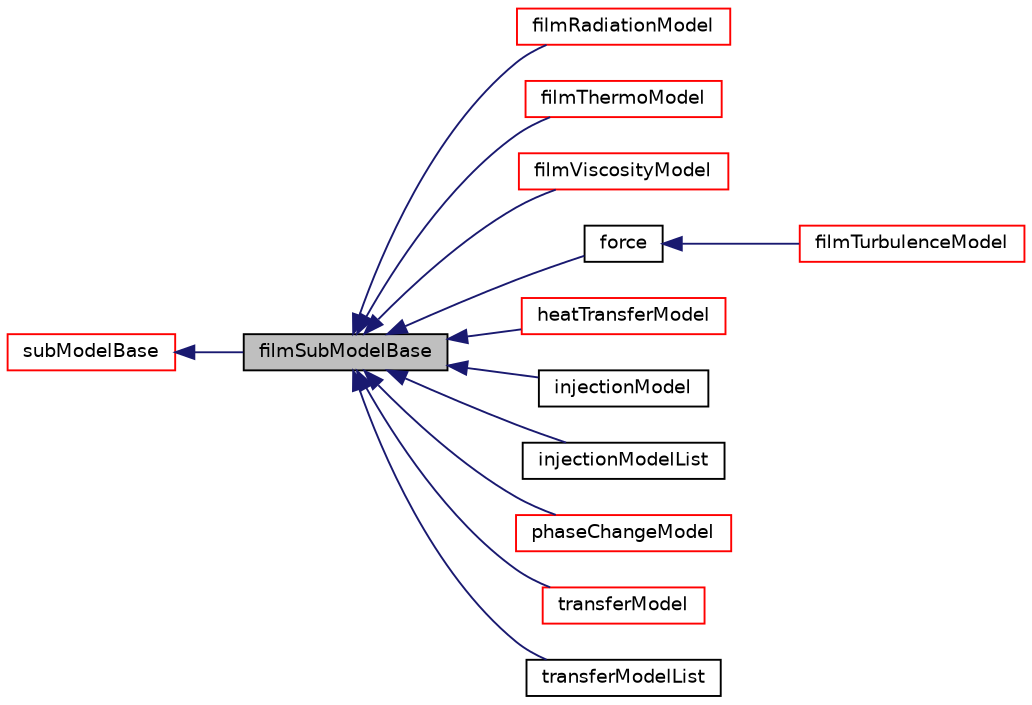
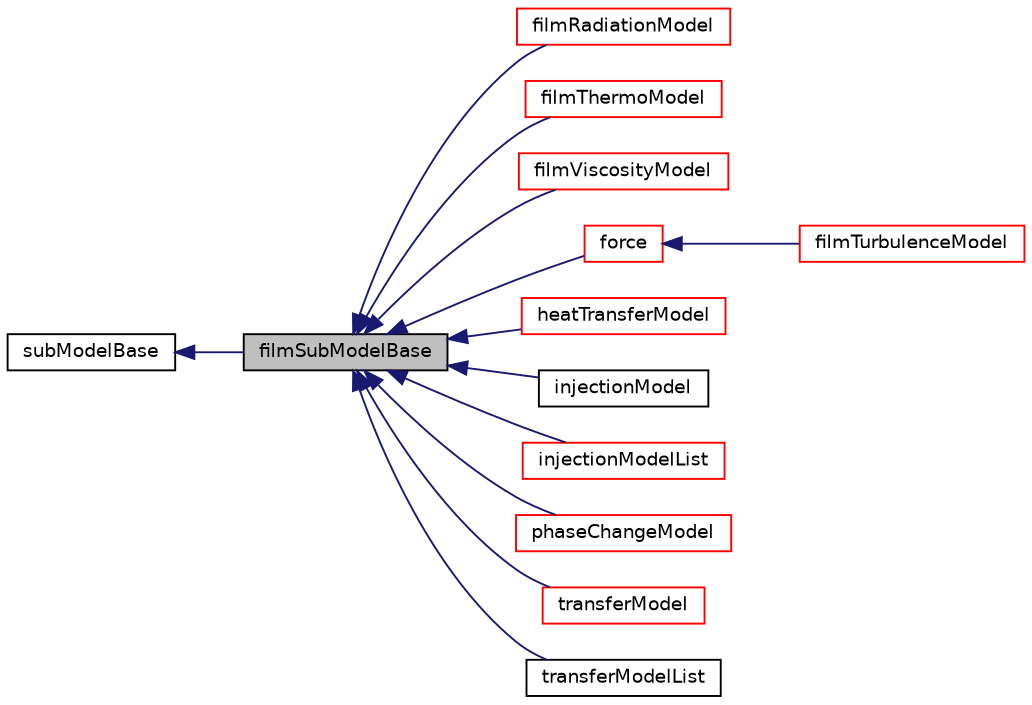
(624, 244) -> (624, 244)
(91, 352) -> (91, 352)
(624, 461) -> (624, 461)
